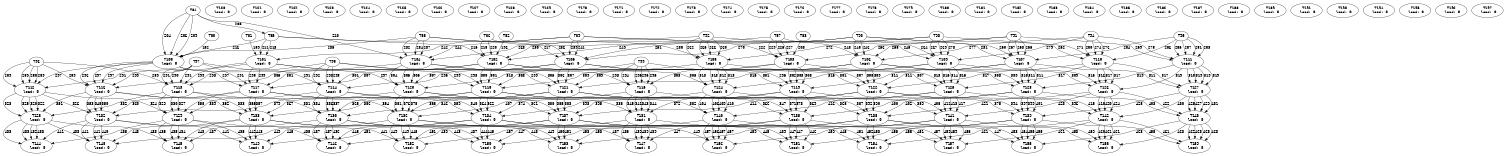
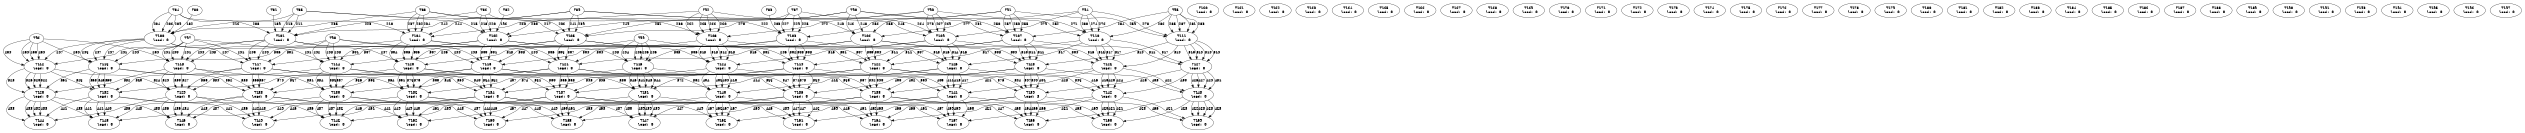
none -> (2289, 10)
none -> (386, 20)
(229, 26) -> (244, 23)
(1027, 118) -> (1030, 95)
